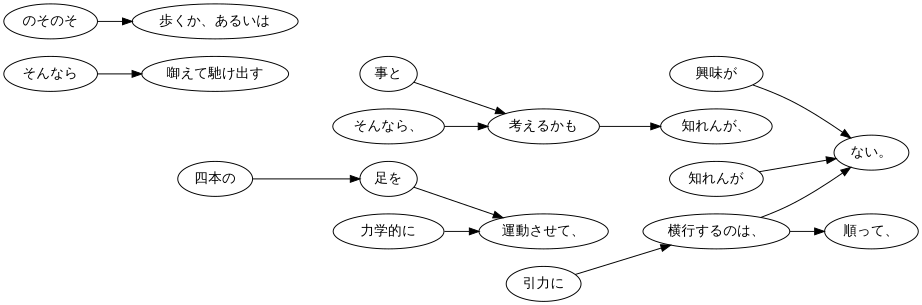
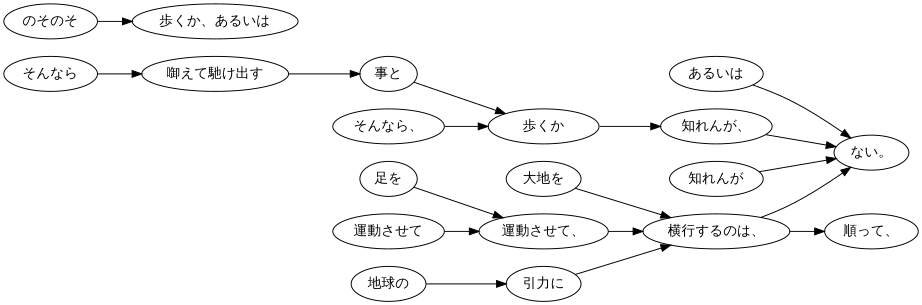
none -> (319, 74)
(716, 74) -> (716, 74)
(544, 126) -> (544, 126)
none -> (796, 140)
(215, 179) -> none
none -> (544, 179)
(389, 231) -> (389, 231)
none -> (621, 231)
none -> (389, 284)
